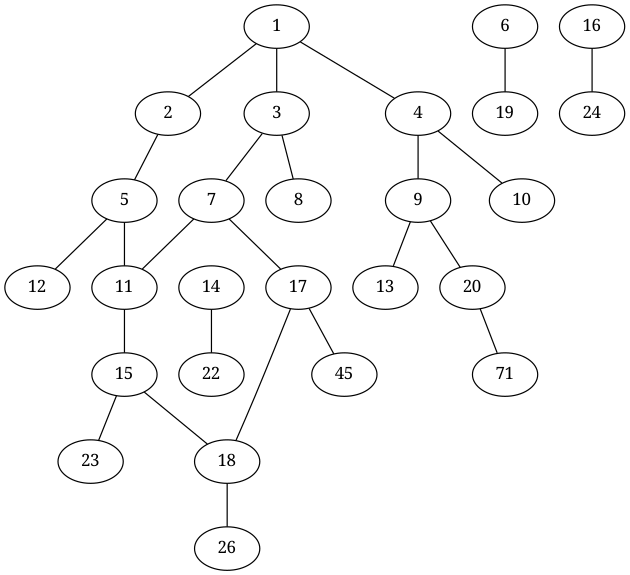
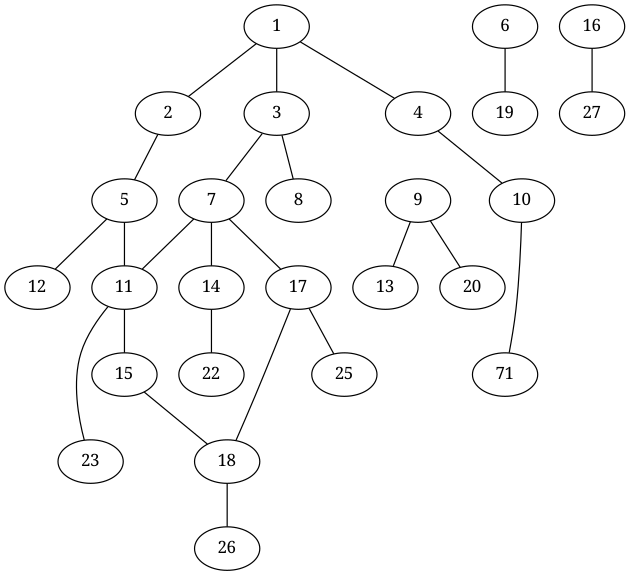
(592, 114) -> (592, 114)
(418, 157) -> none
none -> (211, 244)
(489, 331) -> (518, 288)
(344, 375) -> (344, 375)
(108, 418) -> (78, 370)
